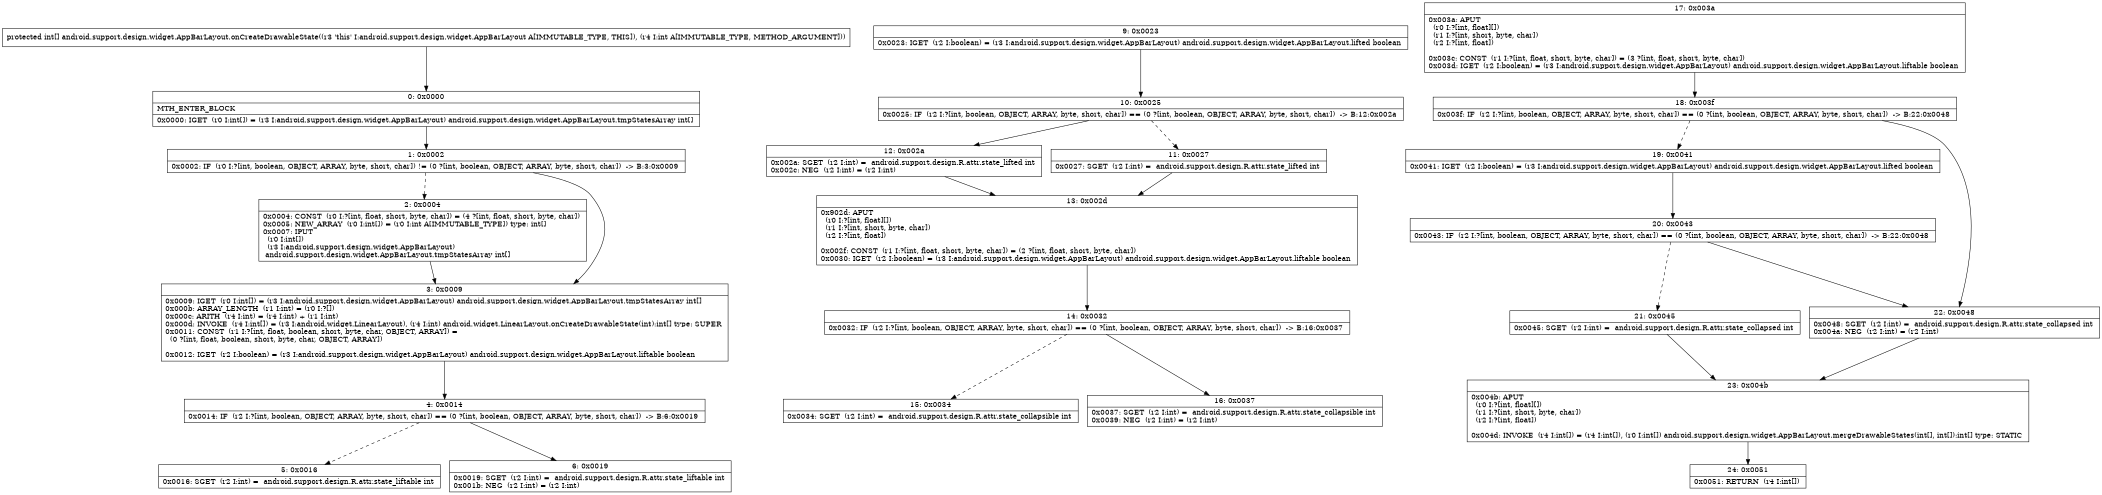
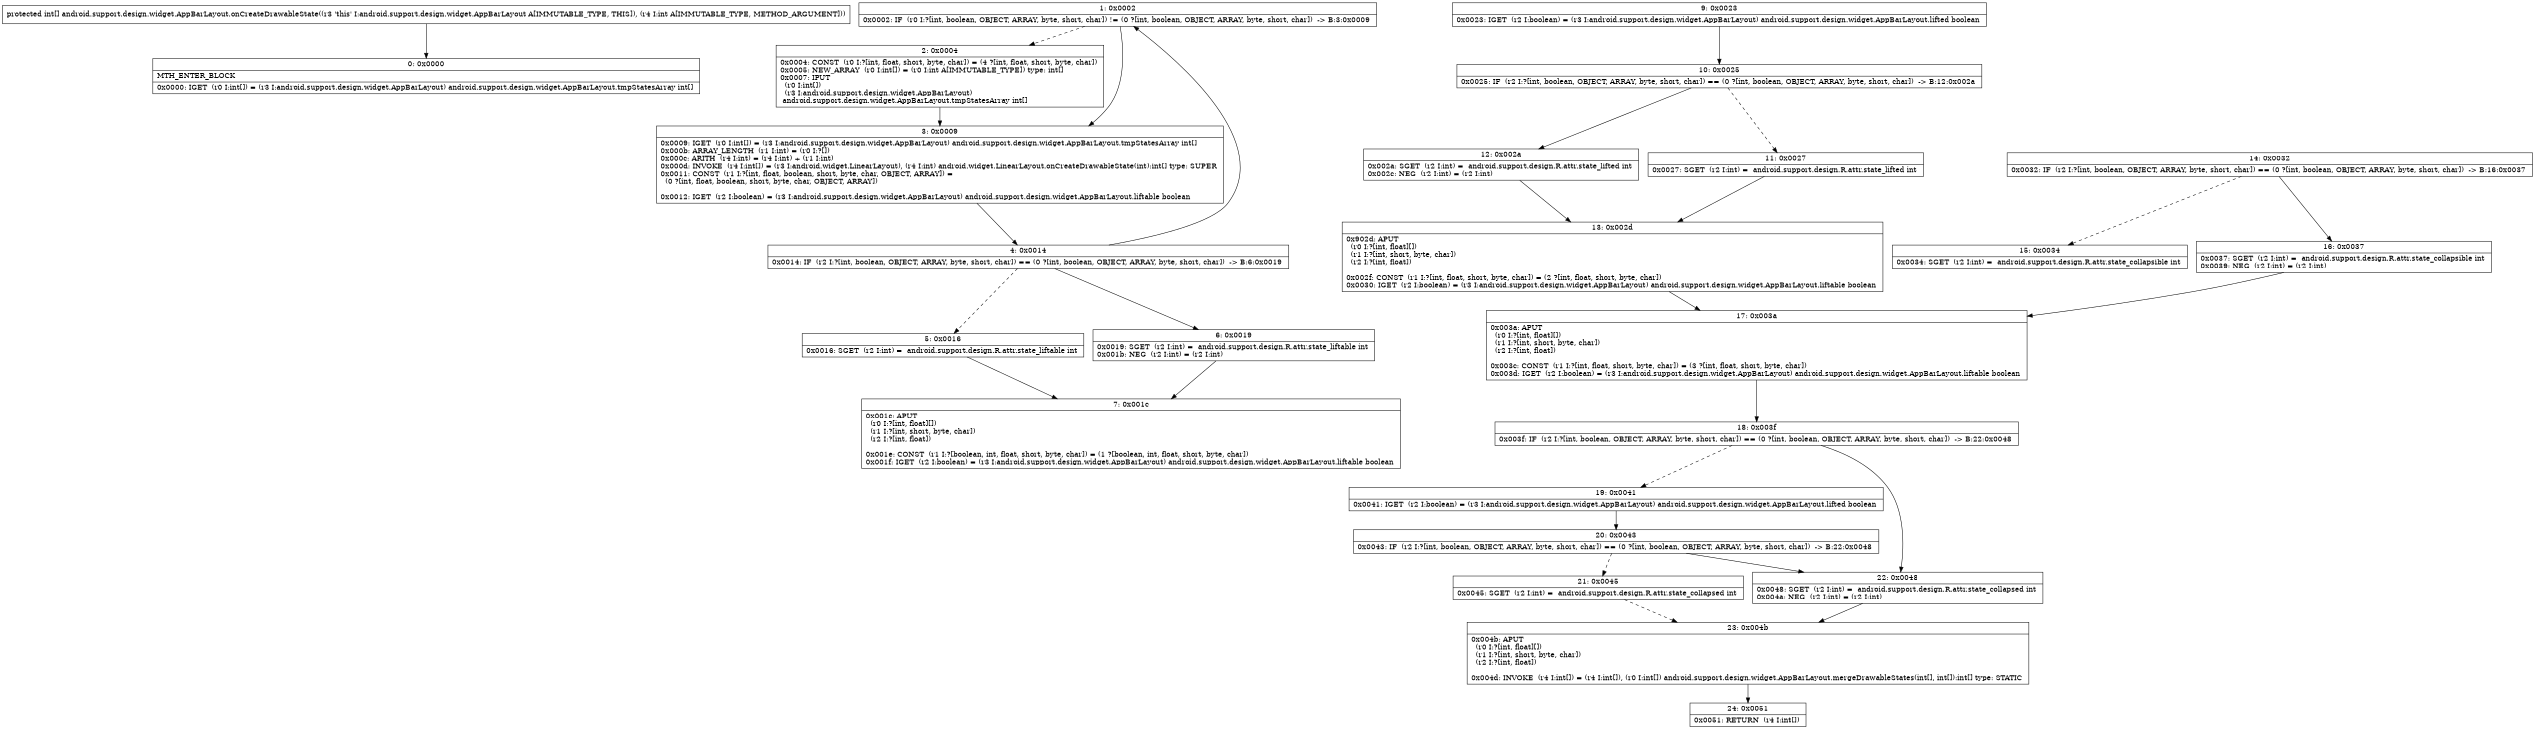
(426, 135) -> (1239, 162)
(1087, 285) -> (1682, 300)
none -> (2159, 297)
(1689, 355) -> (1648, 610)
none -> (1131, 434)
